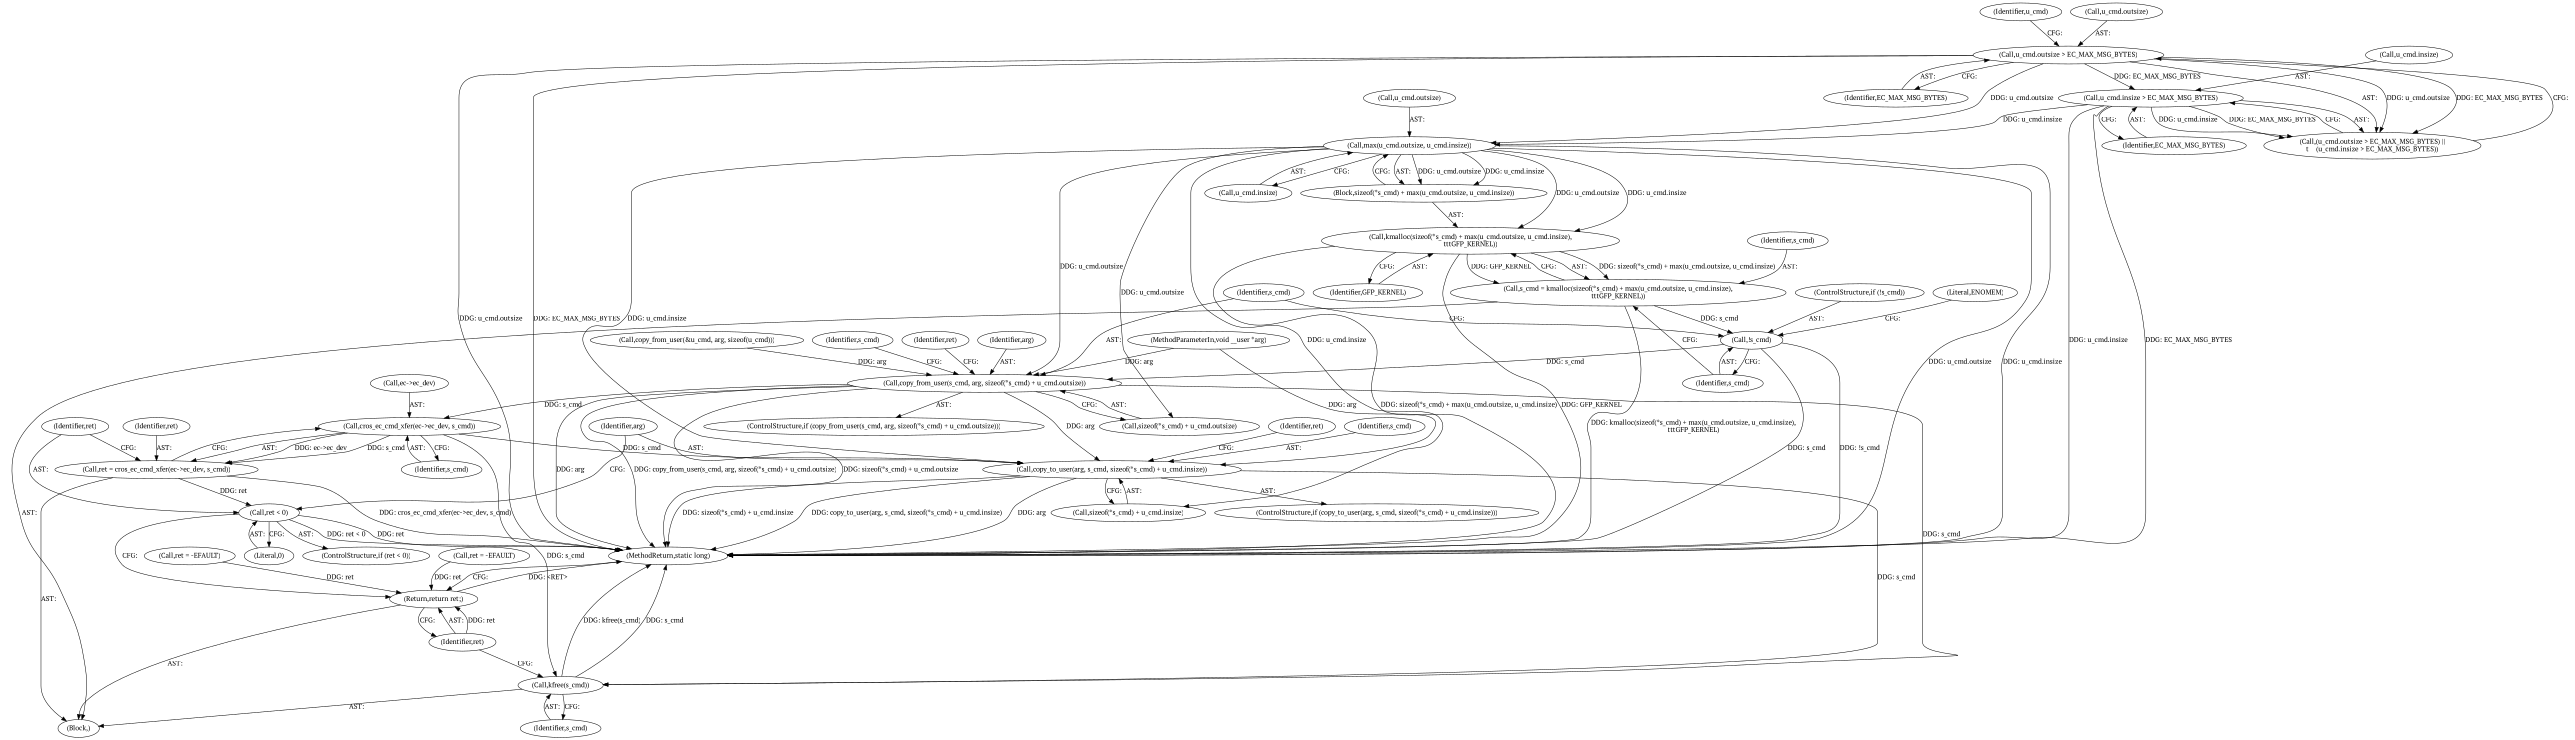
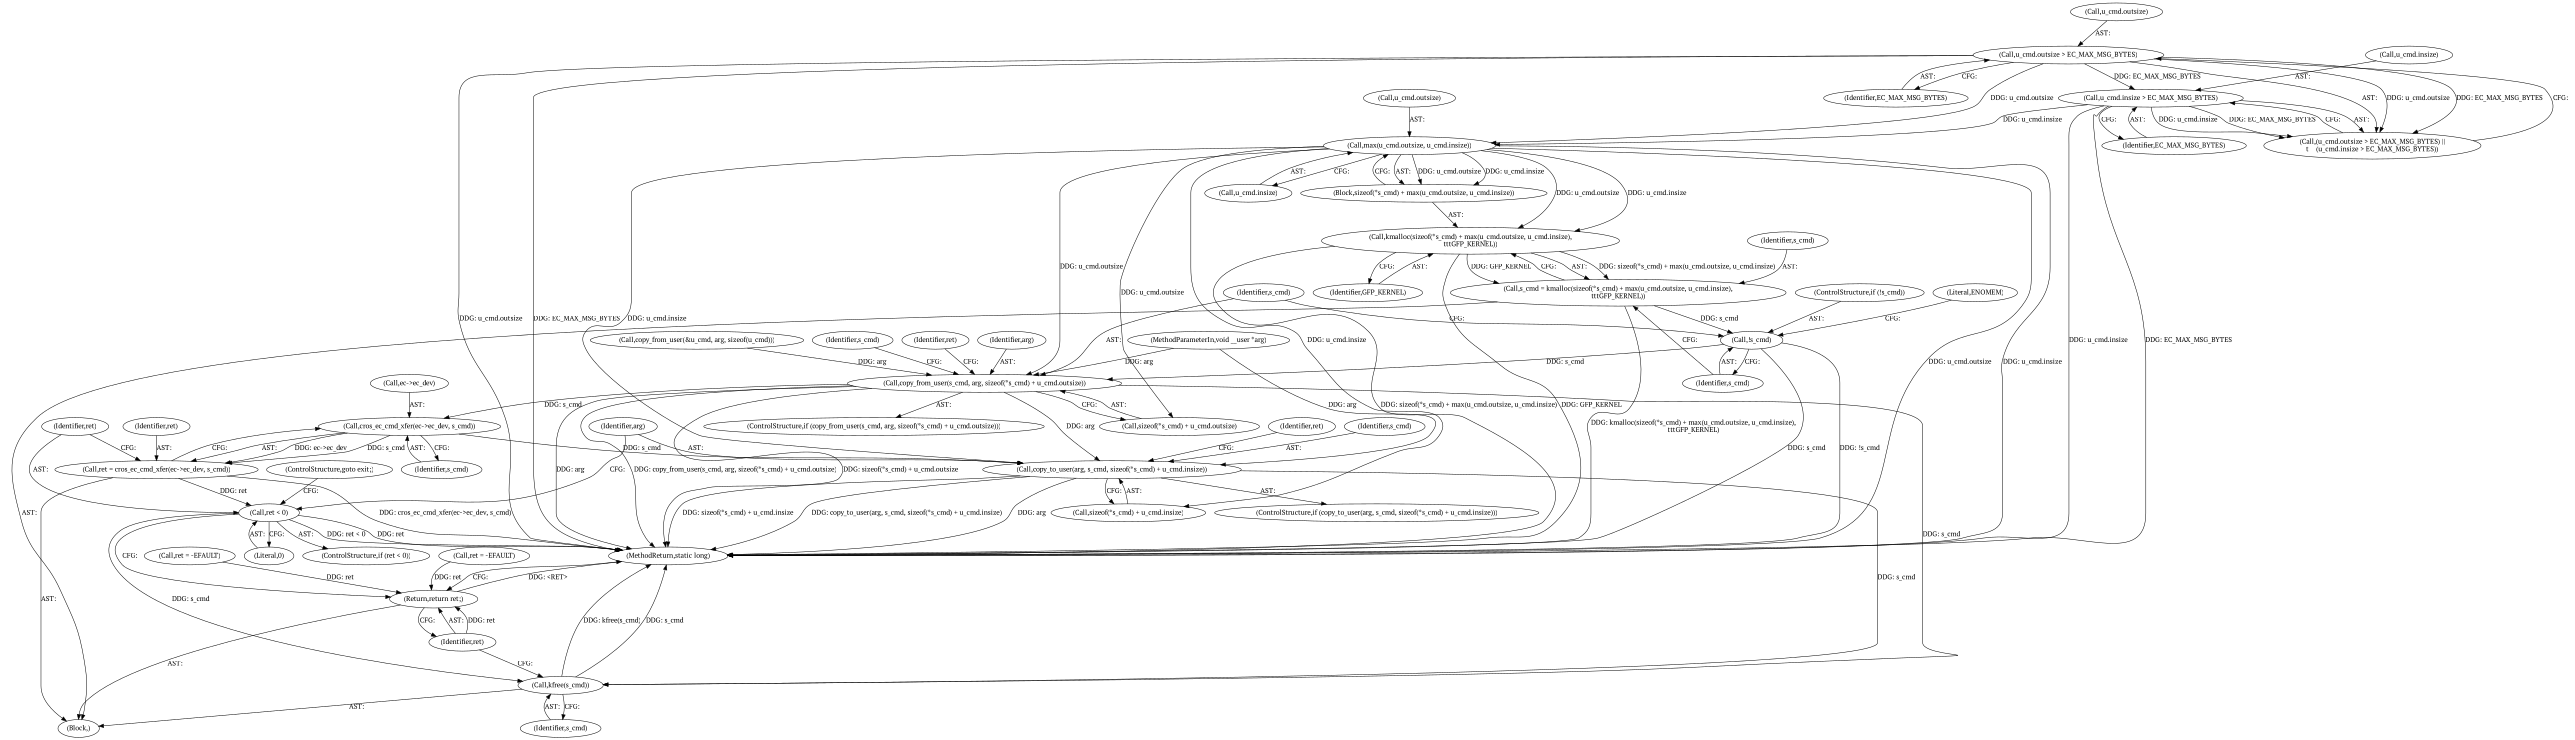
(2021, 12) -> none
none -> (330, 470)
(521, 542) -> (229, 629)
